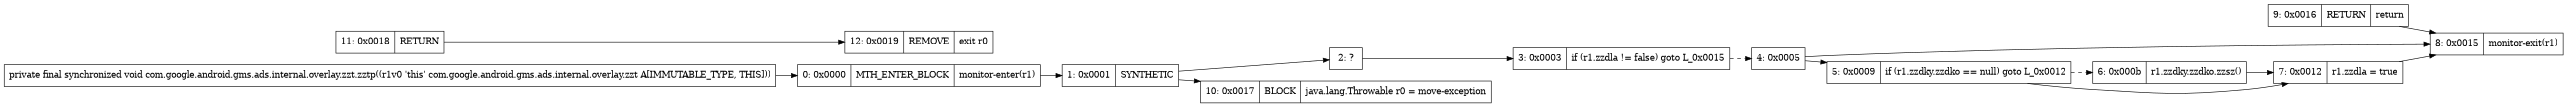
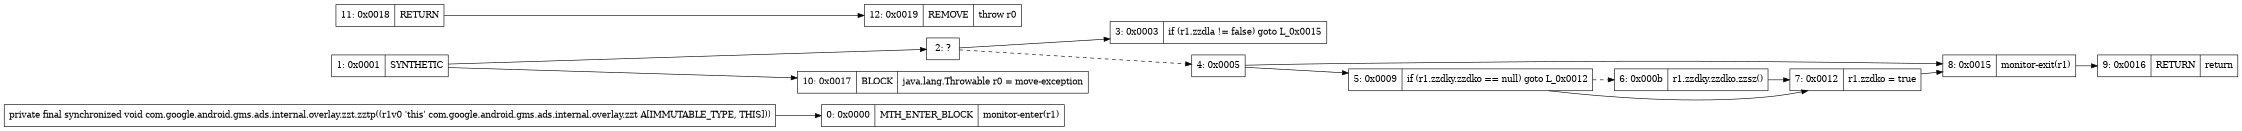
(2414, 29) -> (2084, 66)
(974, 42) -> (998, 15)
(1738, 59) -> (1072, 57)
(2365, 72) -> (1882, 80)
(1048, 76) -> none
